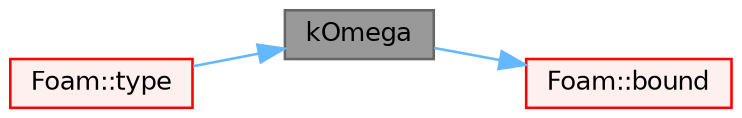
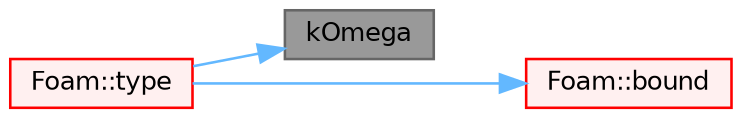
(467, 54) -> (346, 83)
